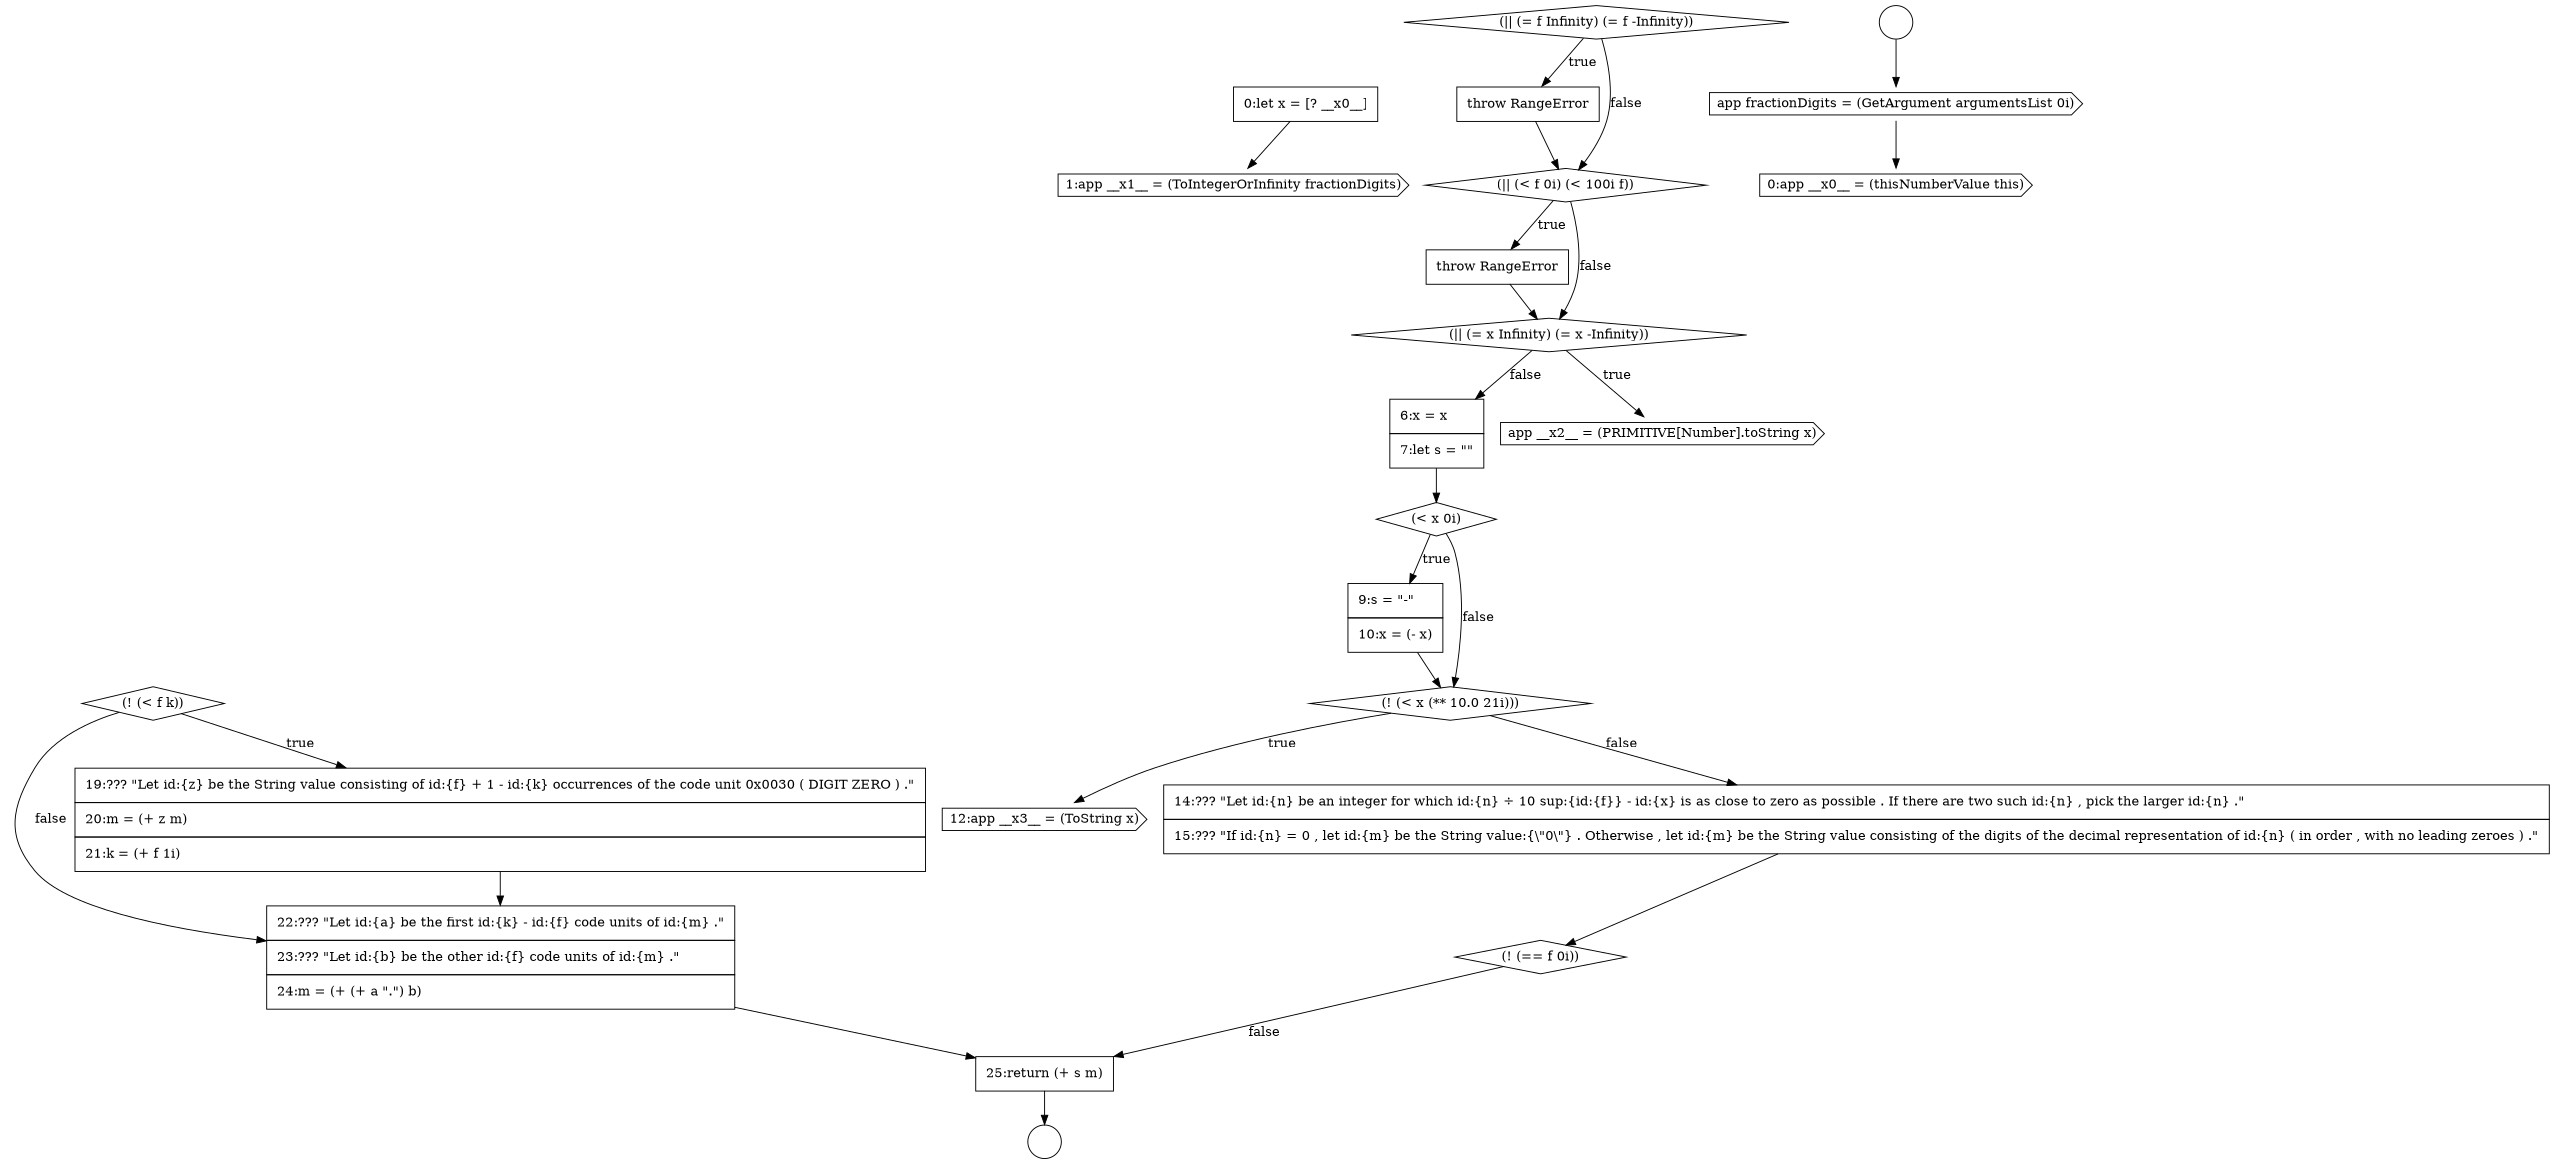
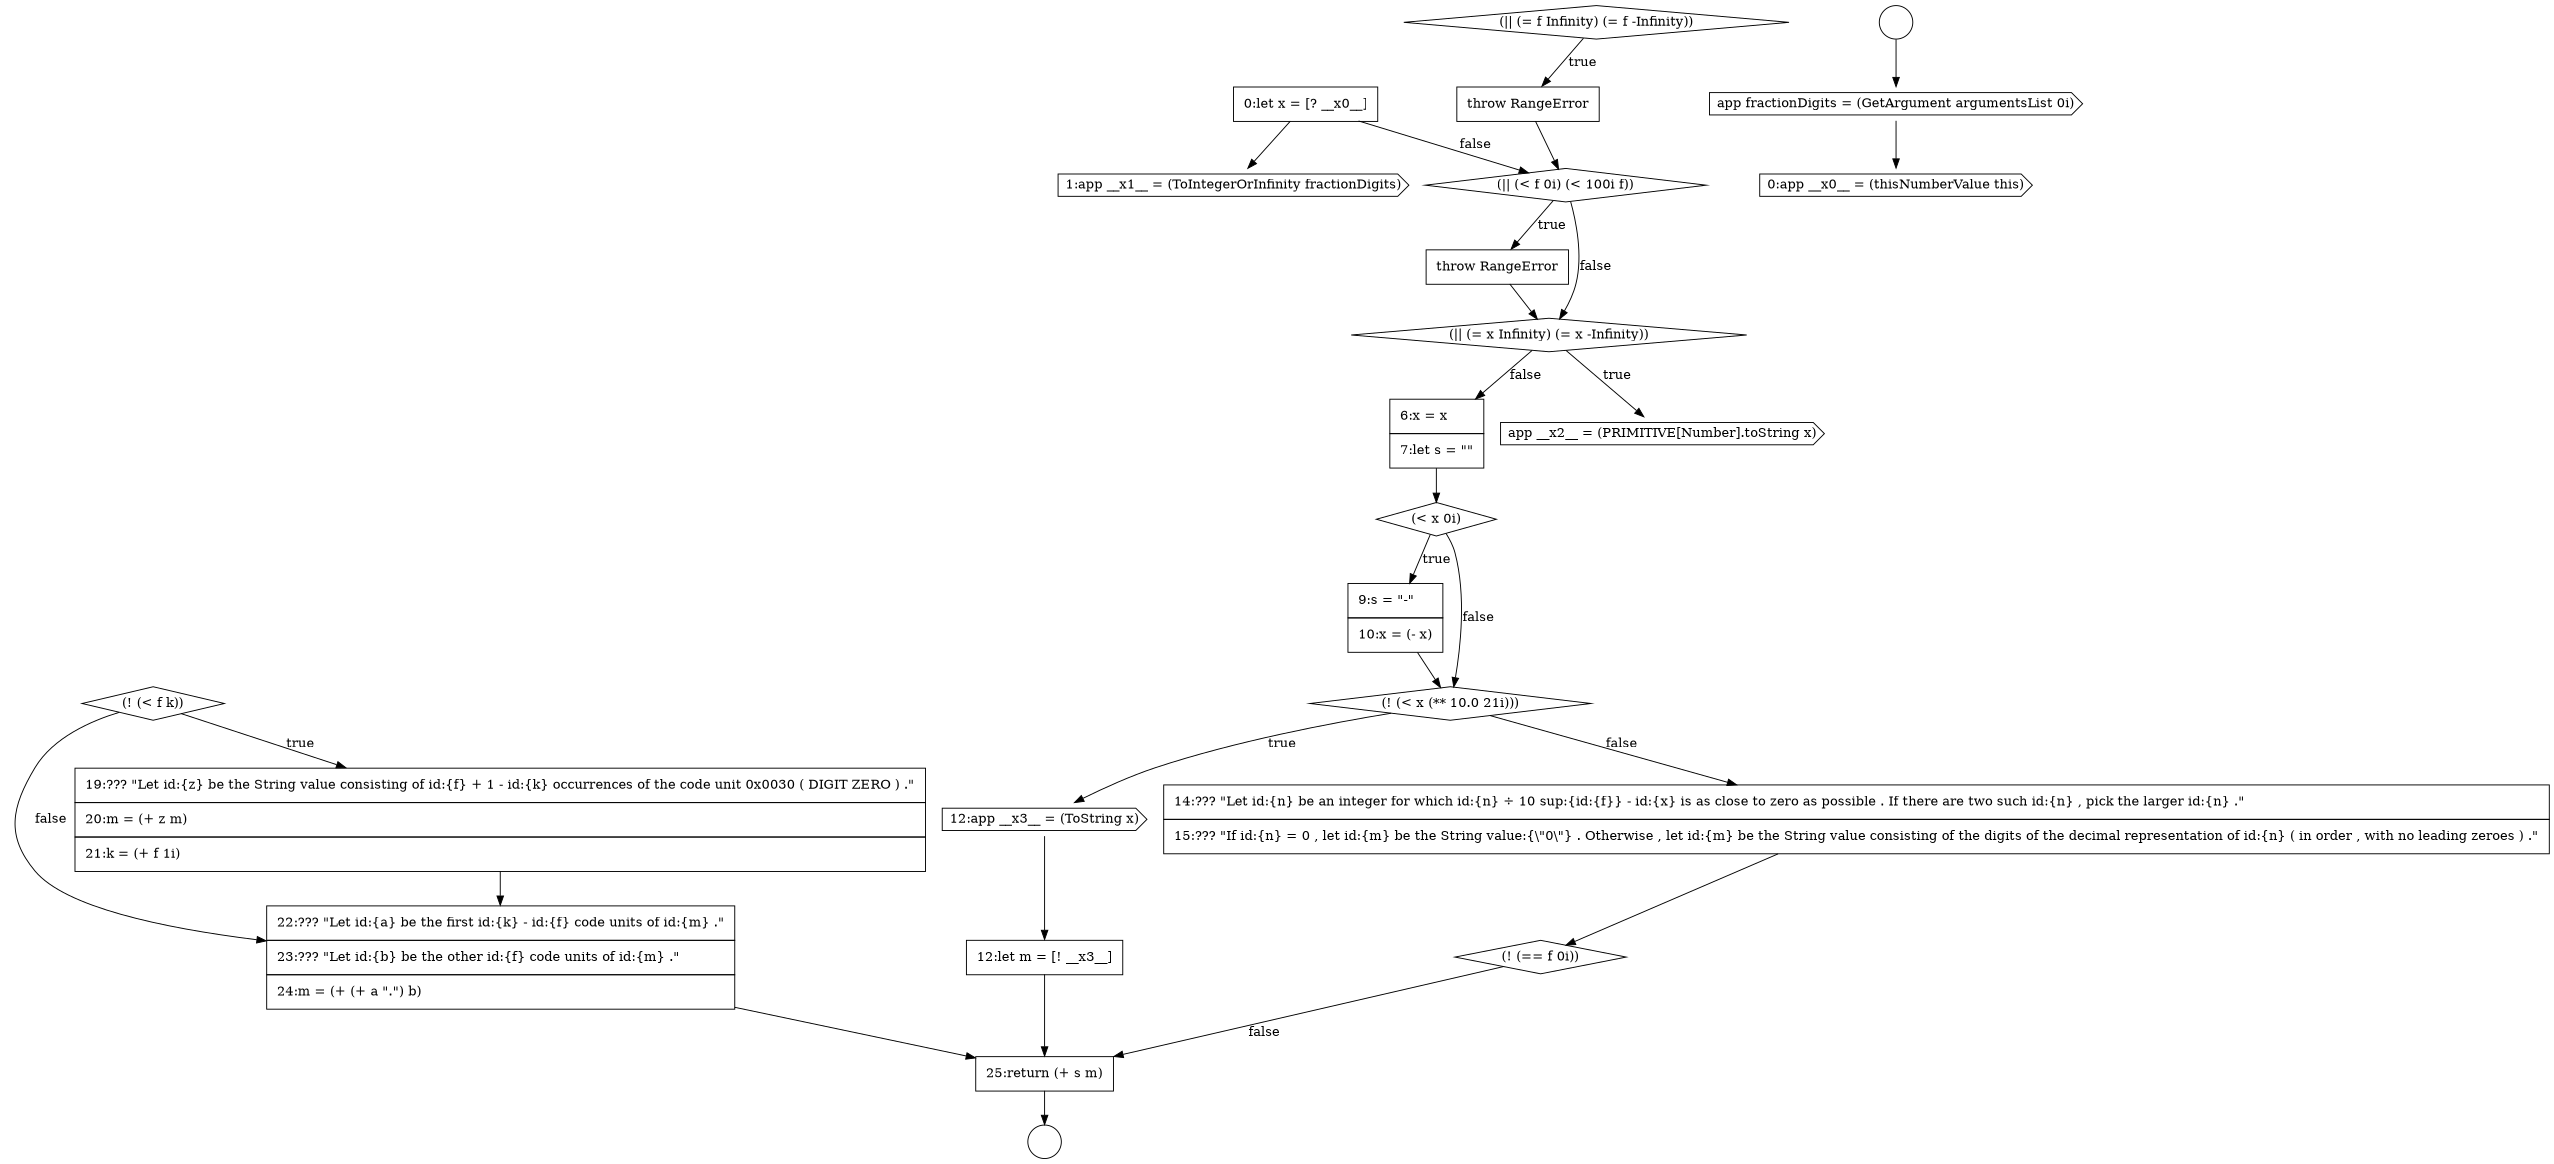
(1610, 103) -> (1439, 146)
none -> (1045, 957)
